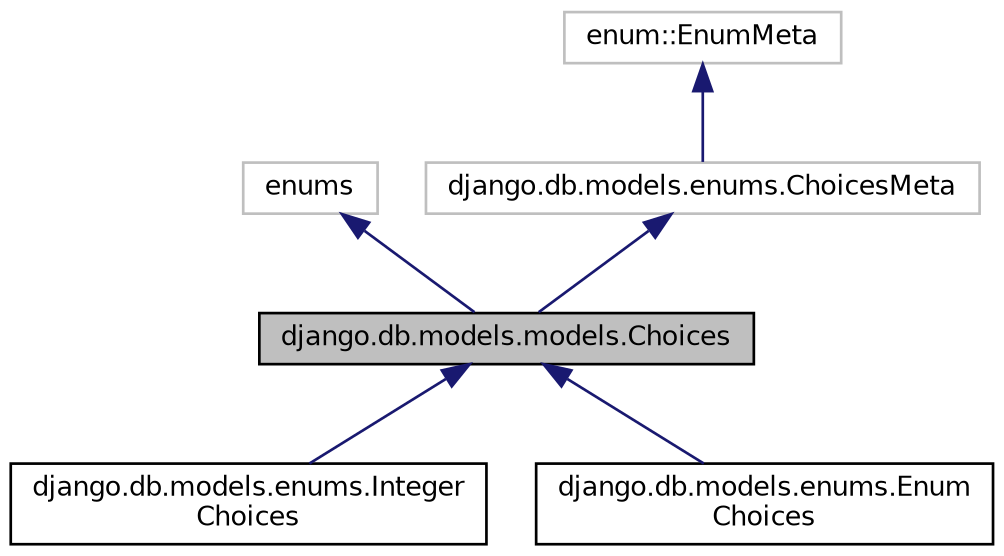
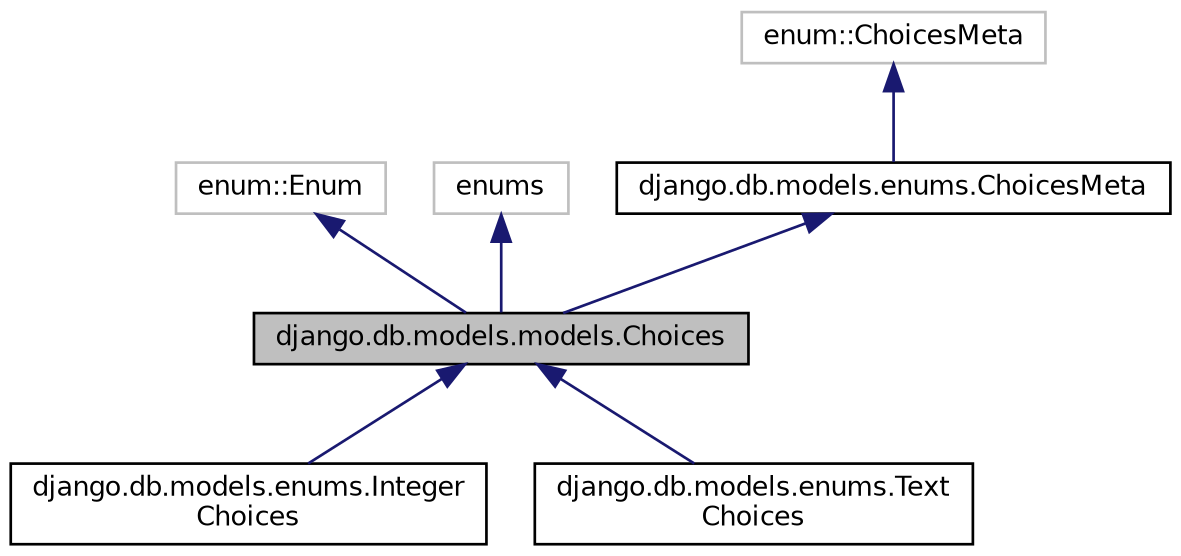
(703, 38) -> (894, 38)
none -> (281, 188)
(703, 188) -> (894, 188)
(765, 504) -> (754, 504)
